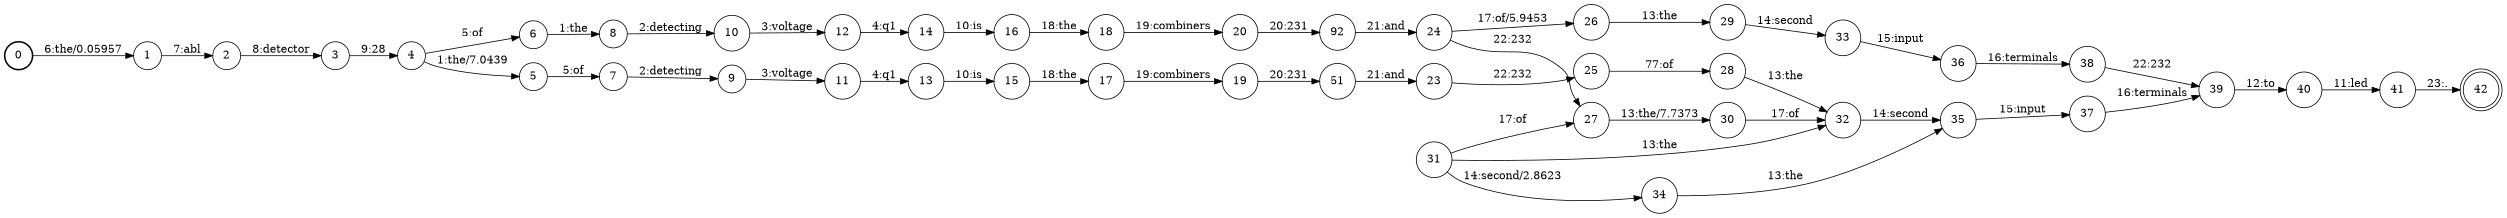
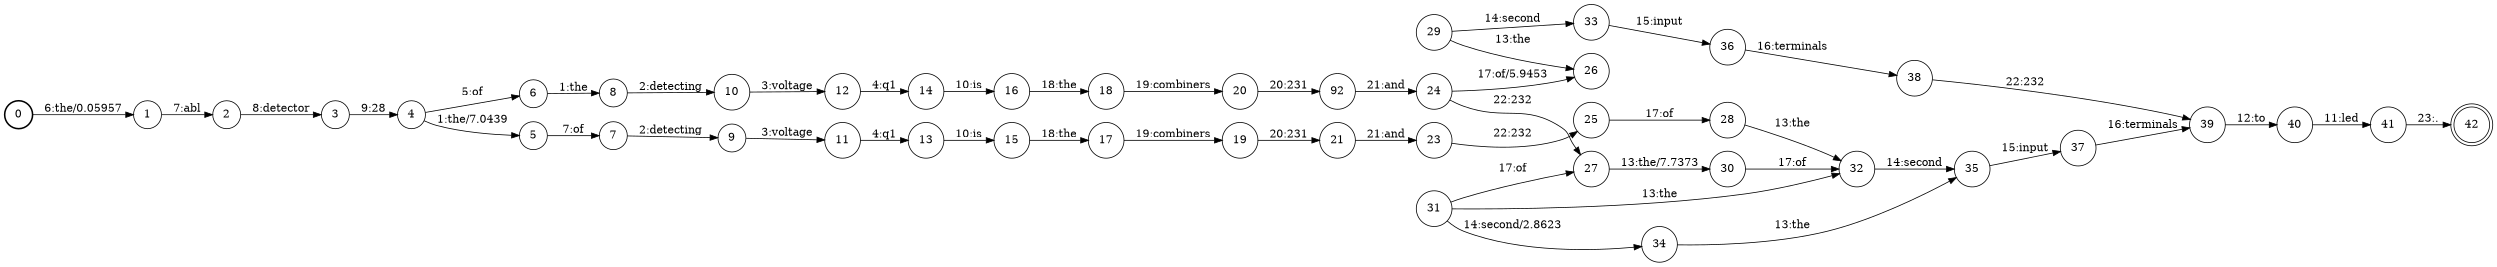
(1656, 22) -> (1507, 57)
(1660, 65) -> (1660, 114)
(573, 71) -> (573, 130)
(1337, 81) -> (1337, 140)
